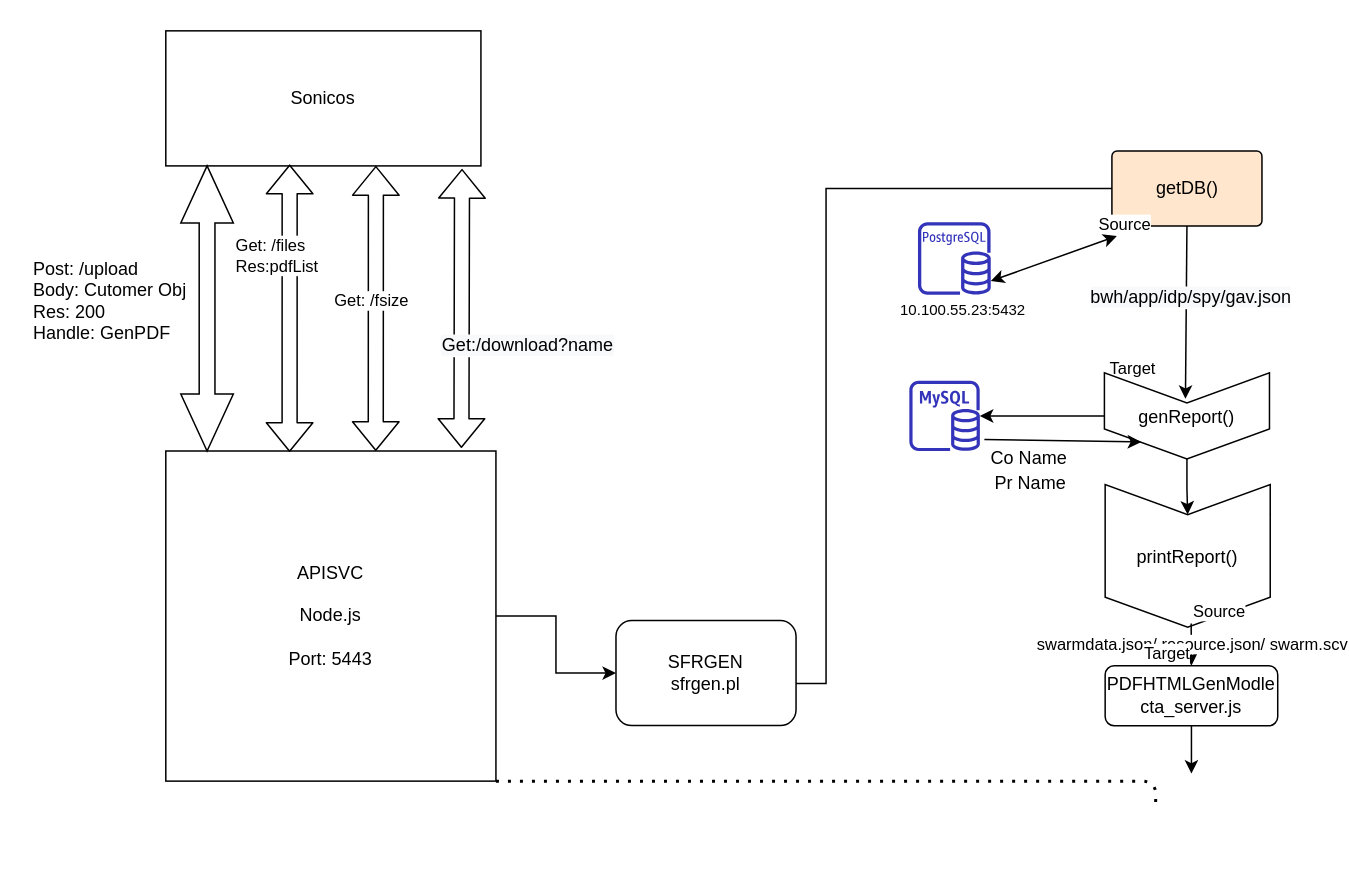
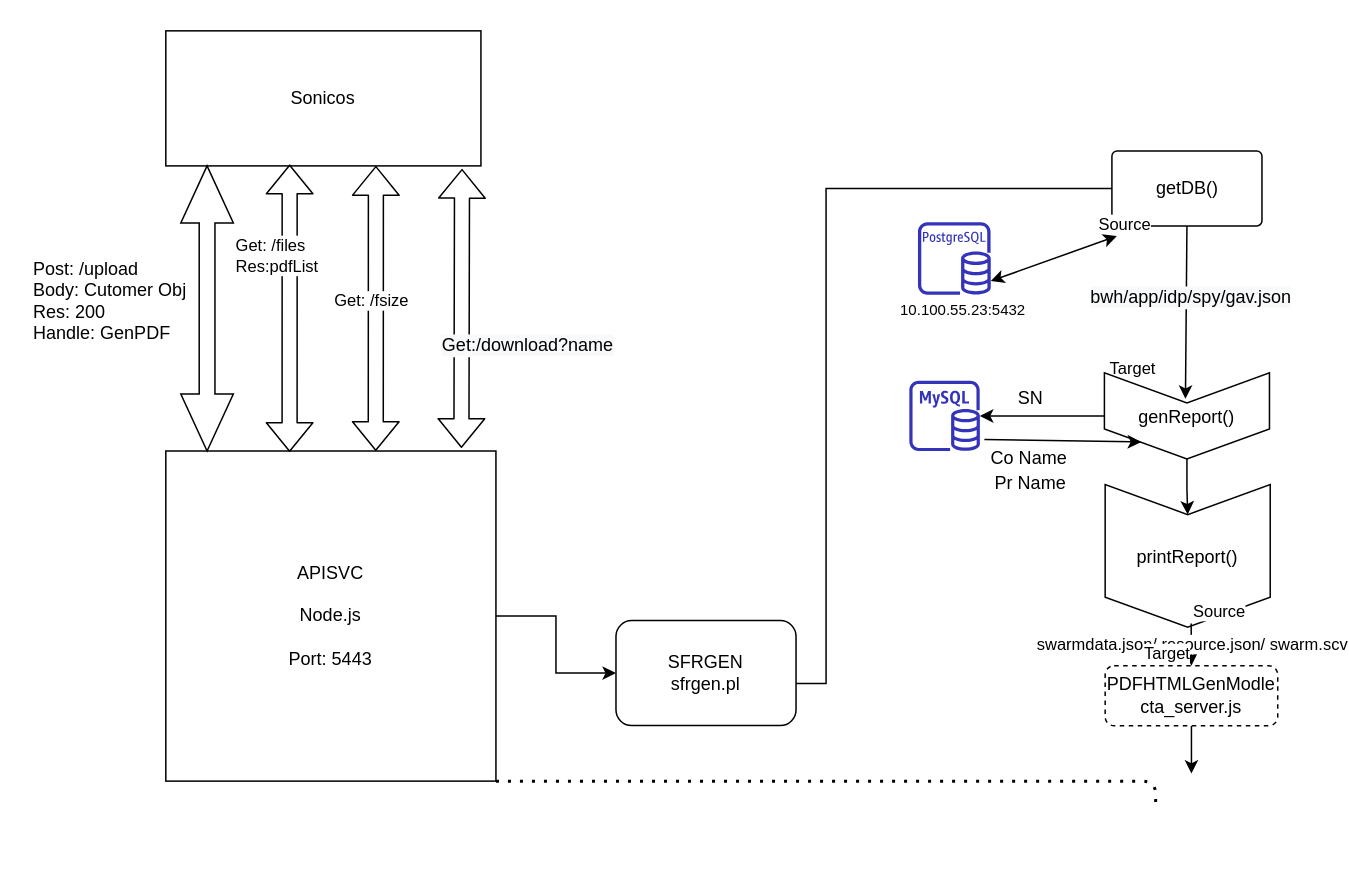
(1187, 188) -> (1187, 188)
none -> (1029, 398)
(1191, 695) -> (1191, 695)
